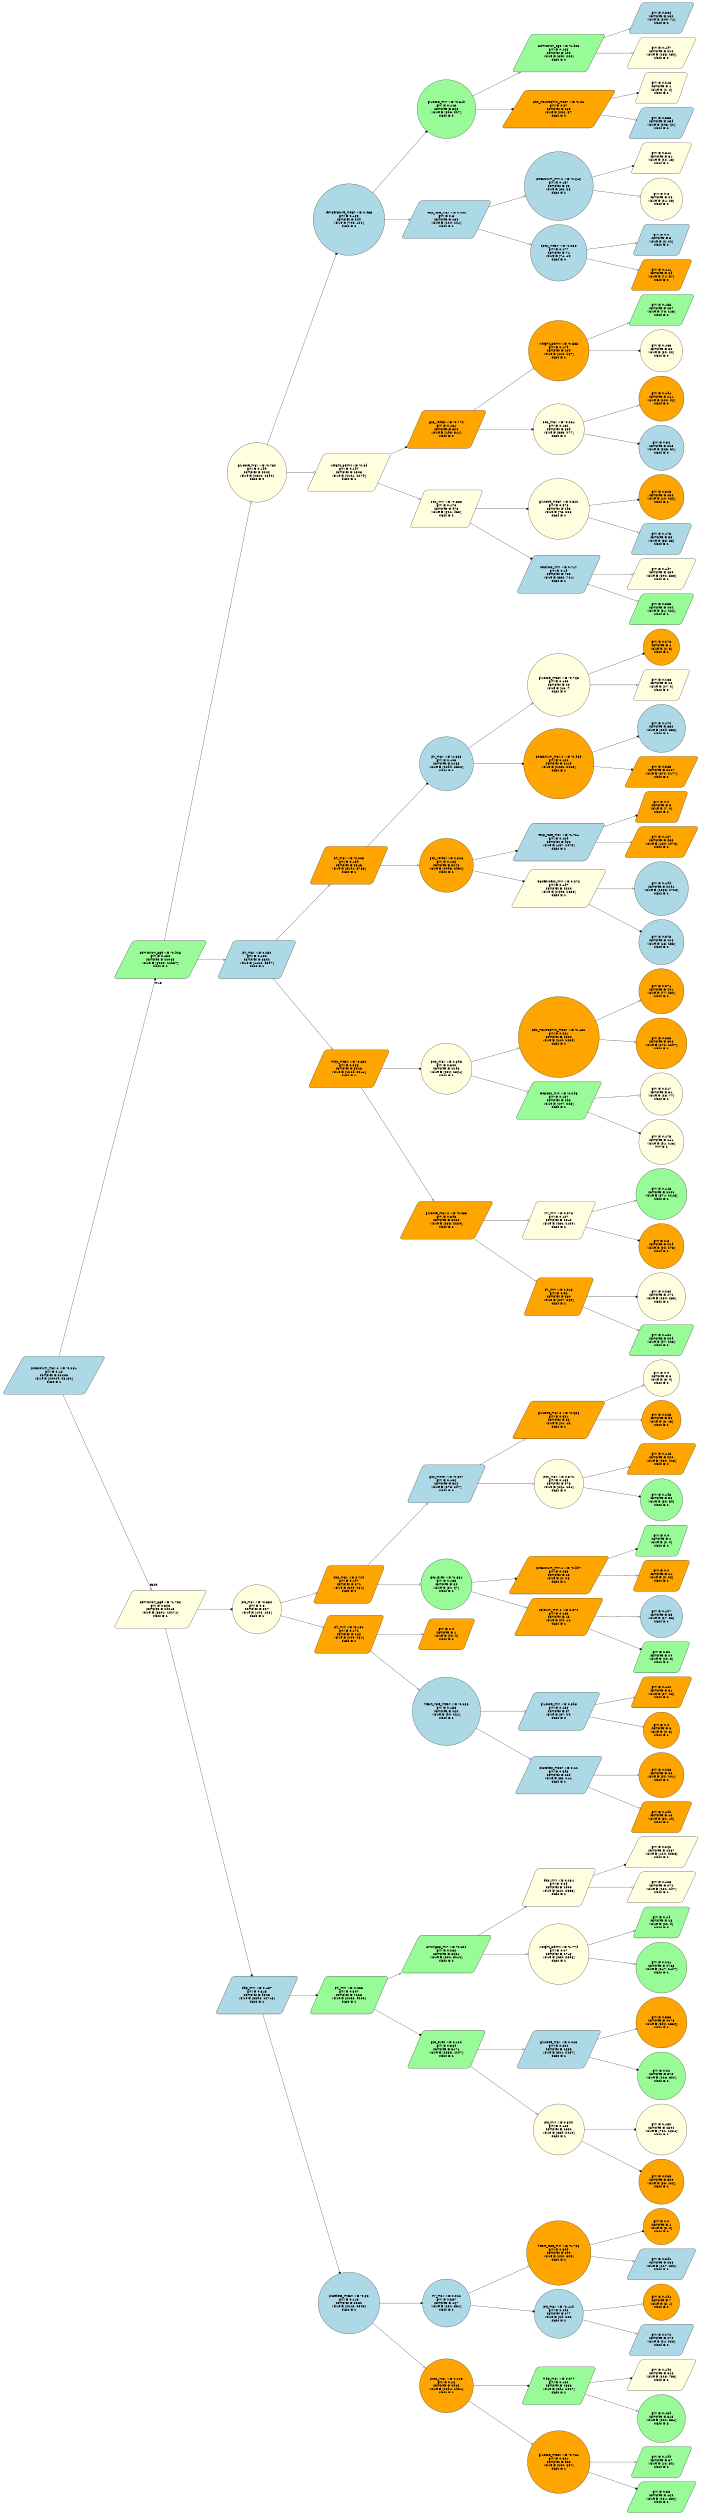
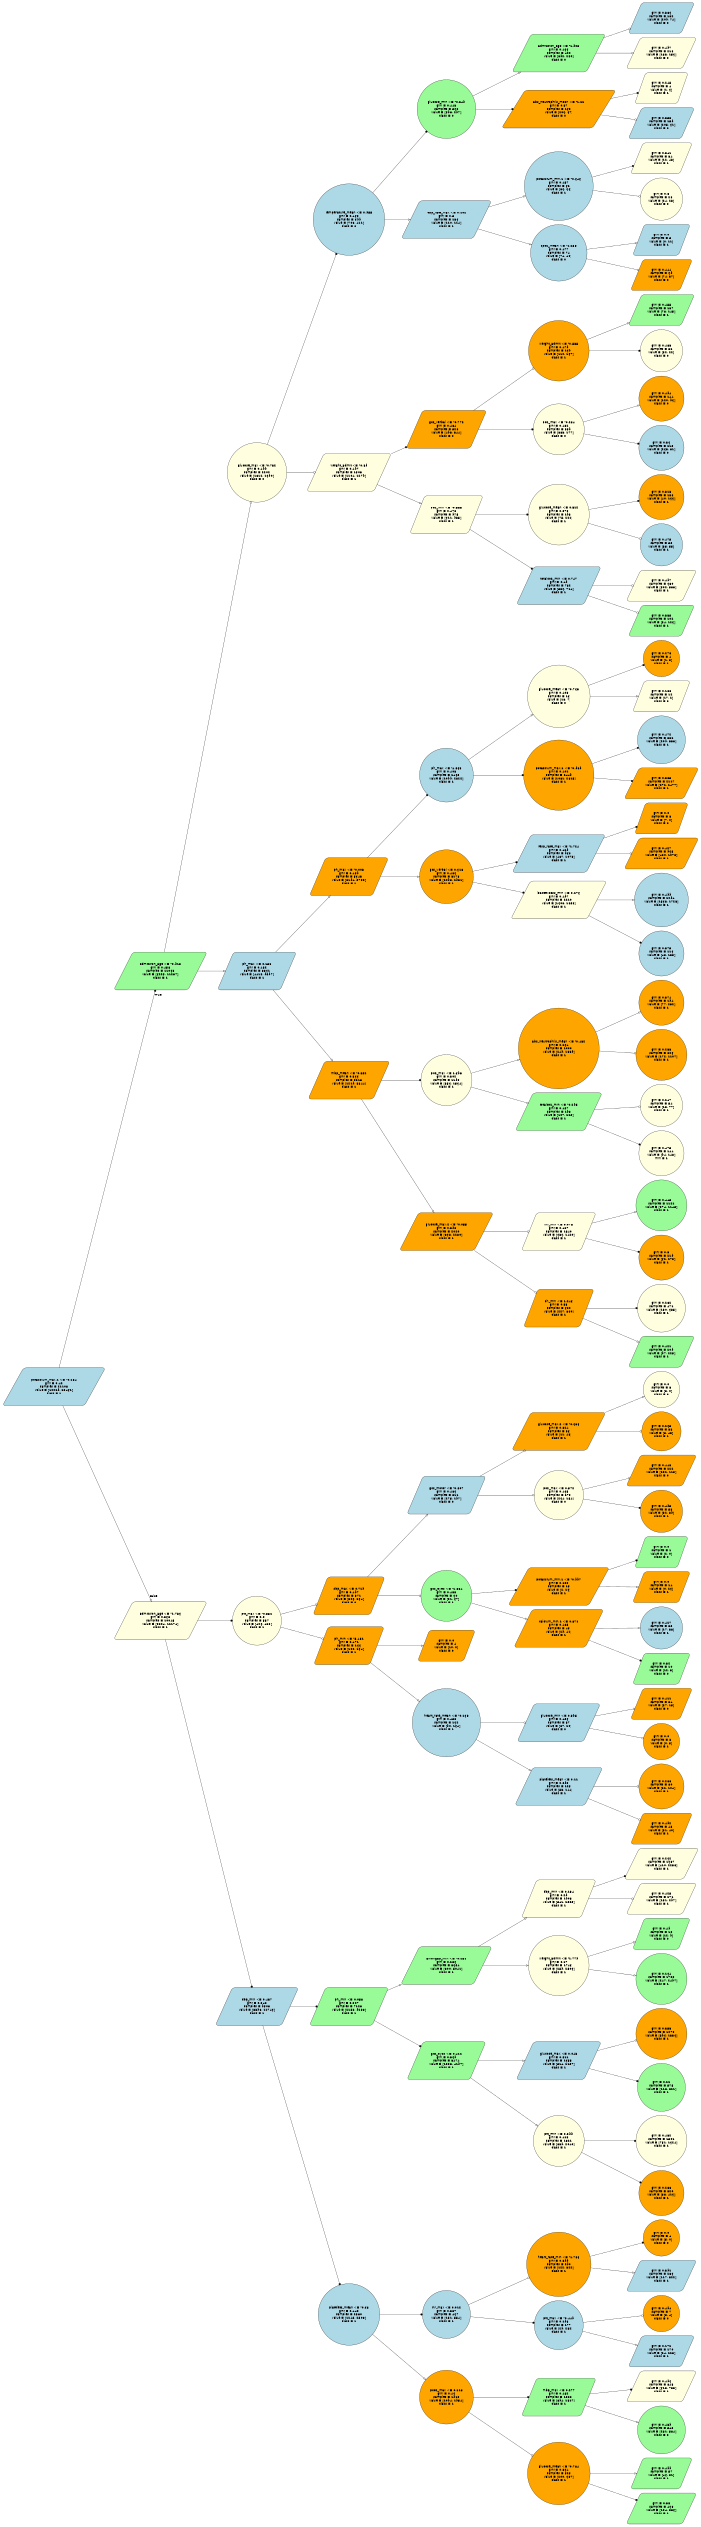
(661, 539) -> (661, 545)
(661, 1500) -> (661, 1511)
